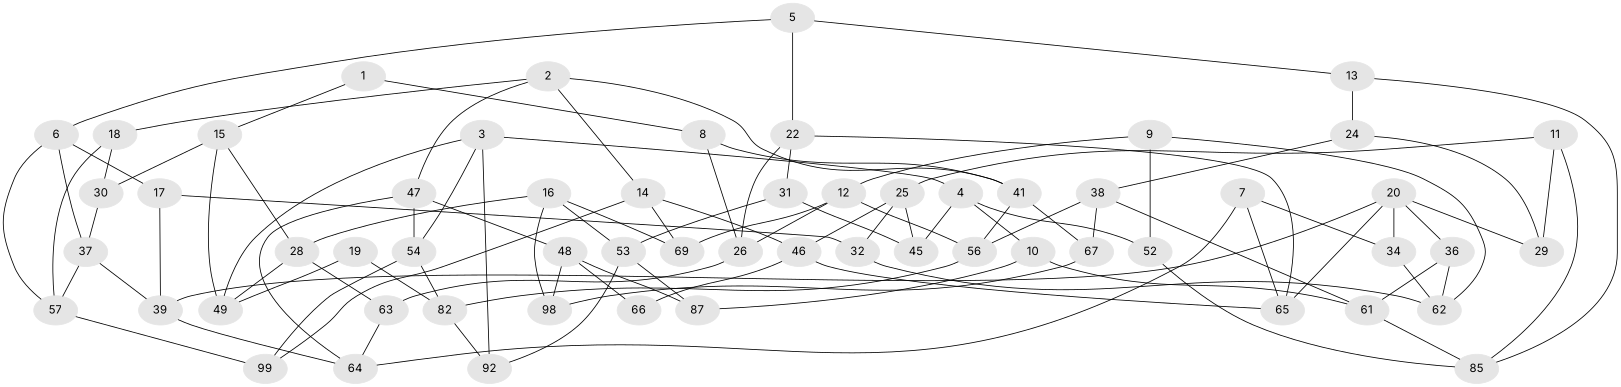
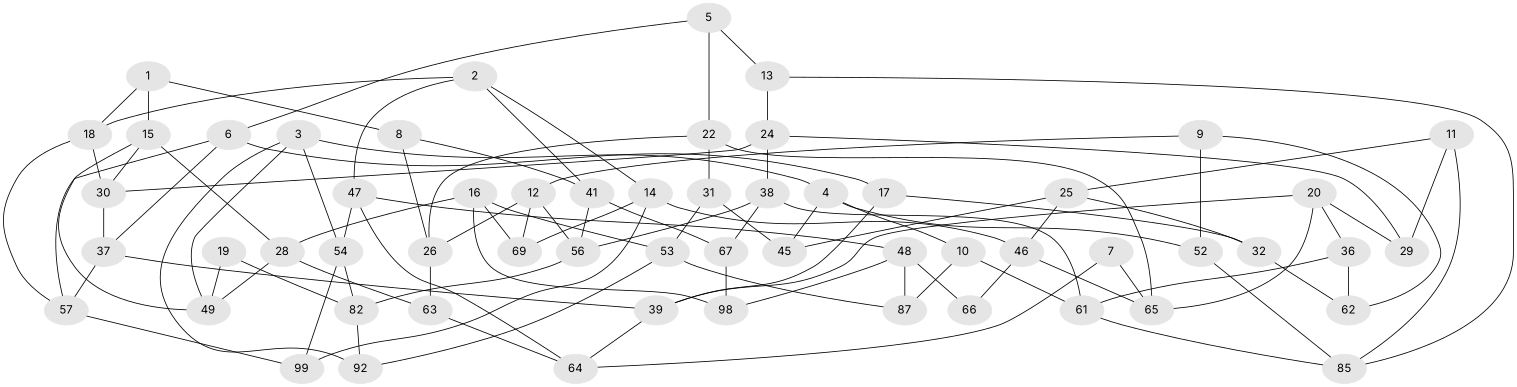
none -> (119, 106)
none -> (439, 171)
(1394, 252) -> none
